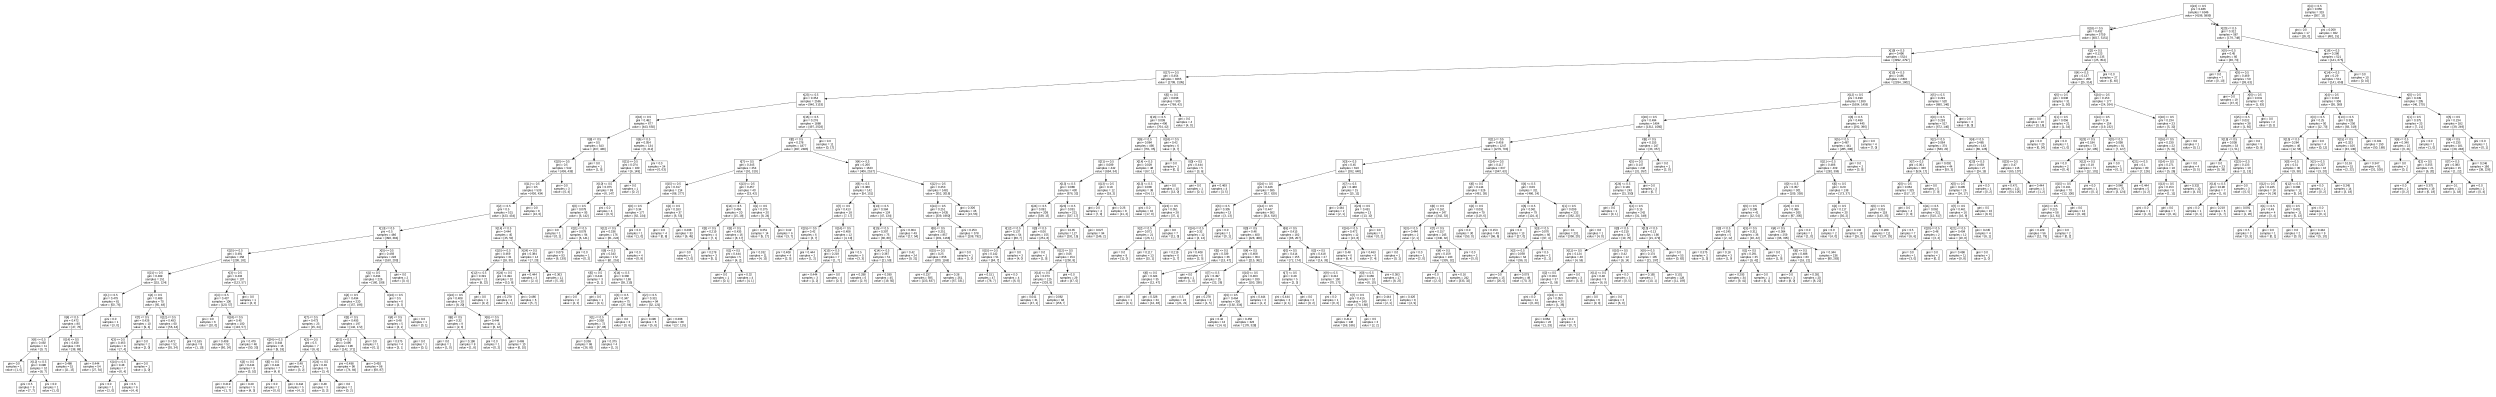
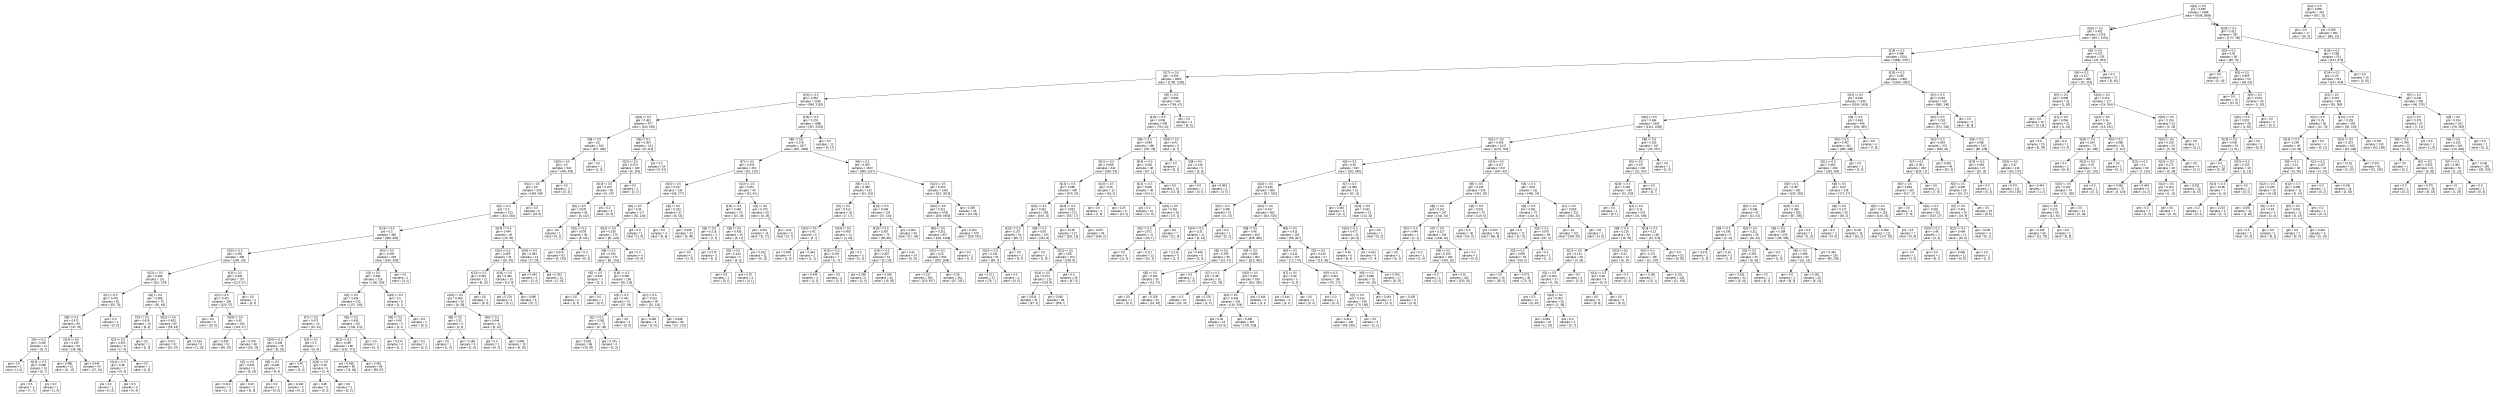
(1436, 221) -> (1438, 223)
